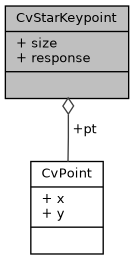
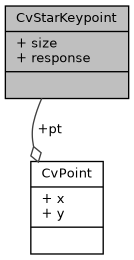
(68, 138) -> (34, 122)
